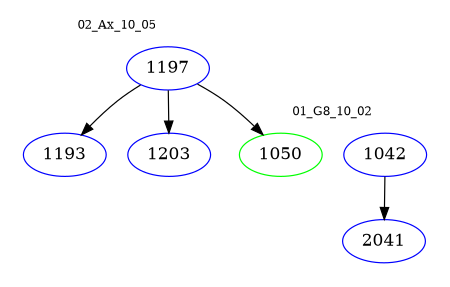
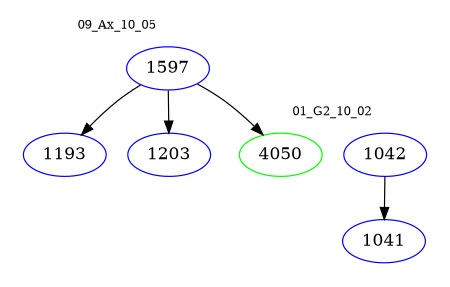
(117, 26) -> (117, 26)
(168, 68) -> (168, 68)
(332, 112) -> (332, 112)
(281, 155) -> (281, 155)
(384, 241) -> (384, 241)
